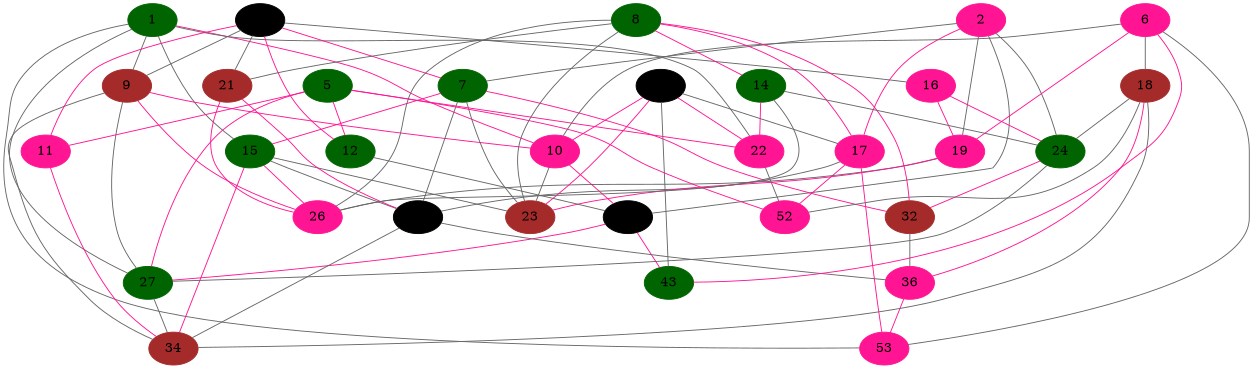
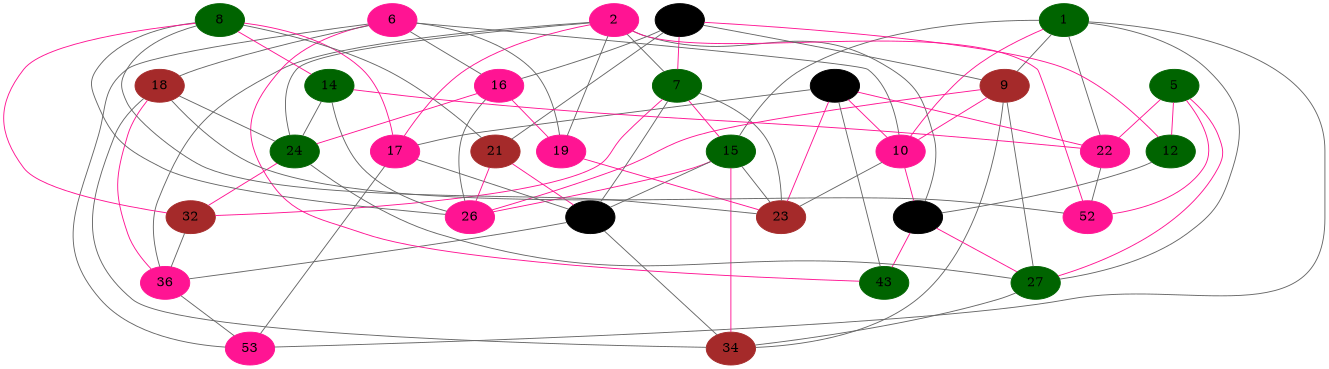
none -> (446, 53)
none -> (258, 82)
(1053, 86) -> (511, 53)
(46, 151) -> none
(639, 184) -> (460, 147)
(822, 184) -> (851, 41)
(871, 254) -> (323, 250)
(897, 316) -> (204, 313)
